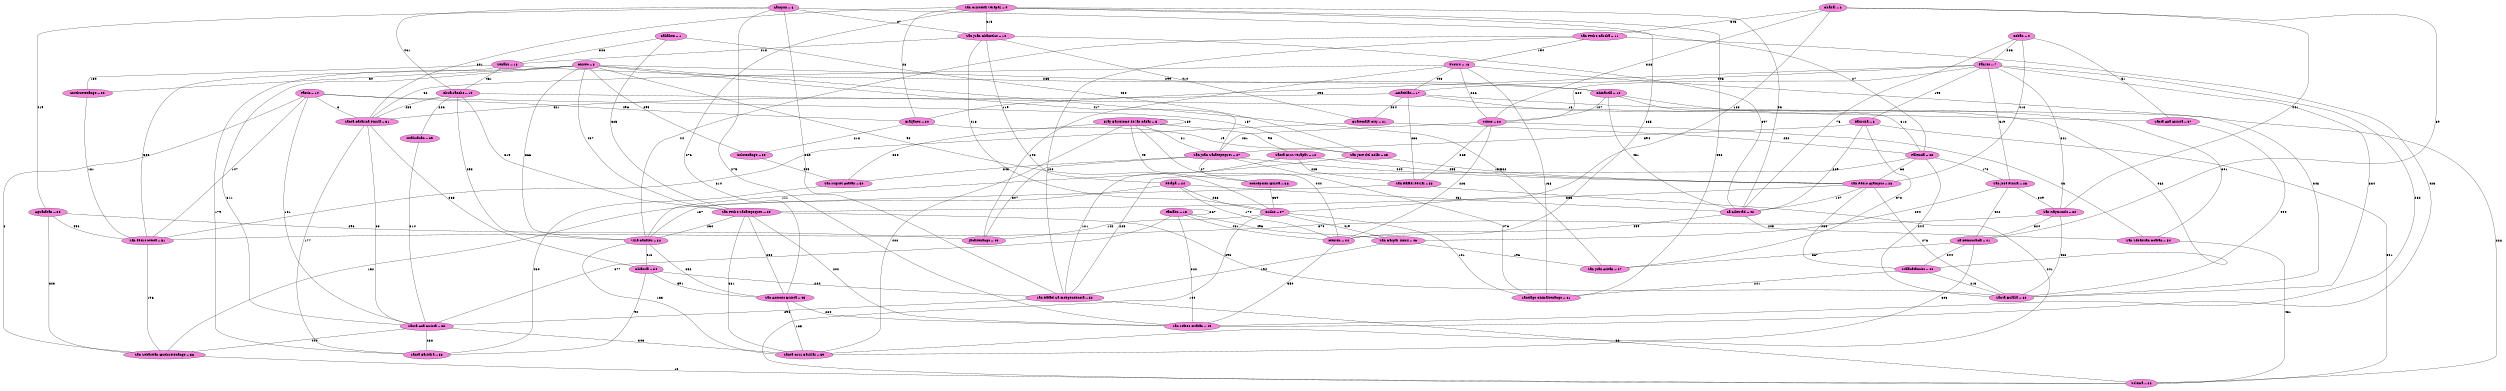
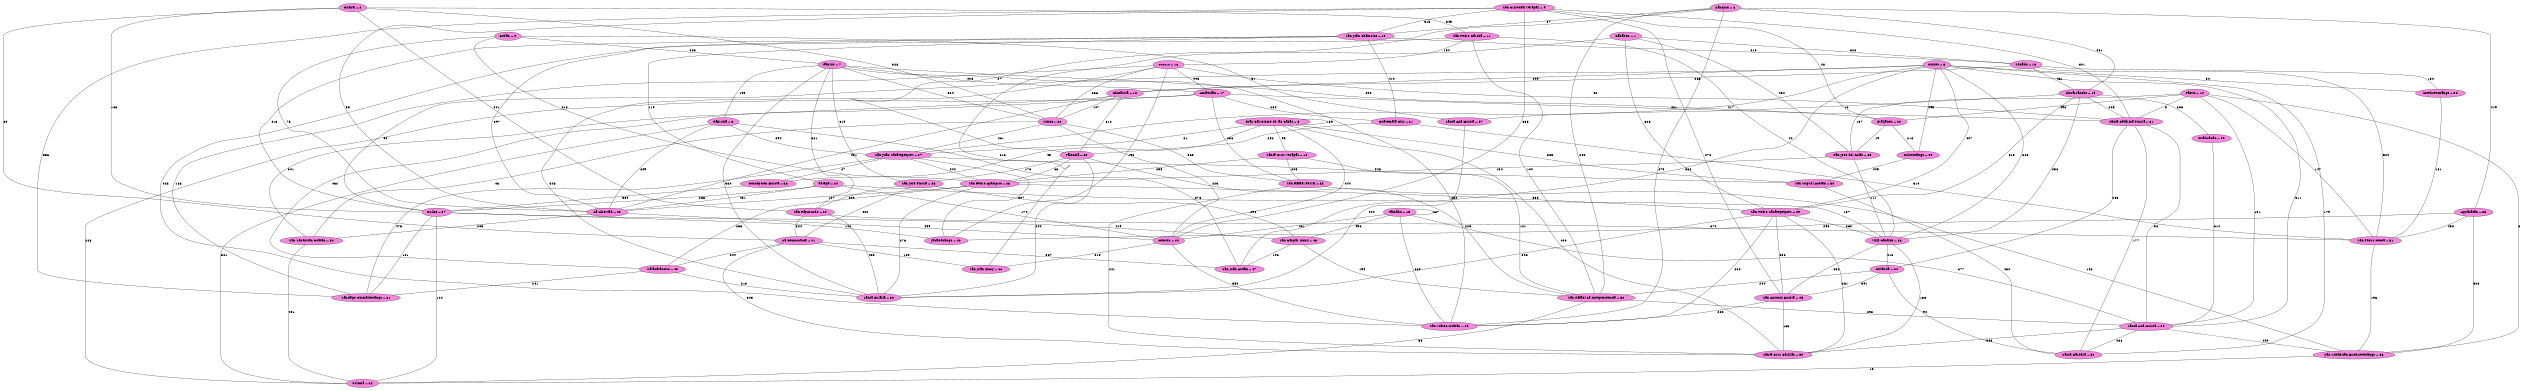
none -> (986, 269)
